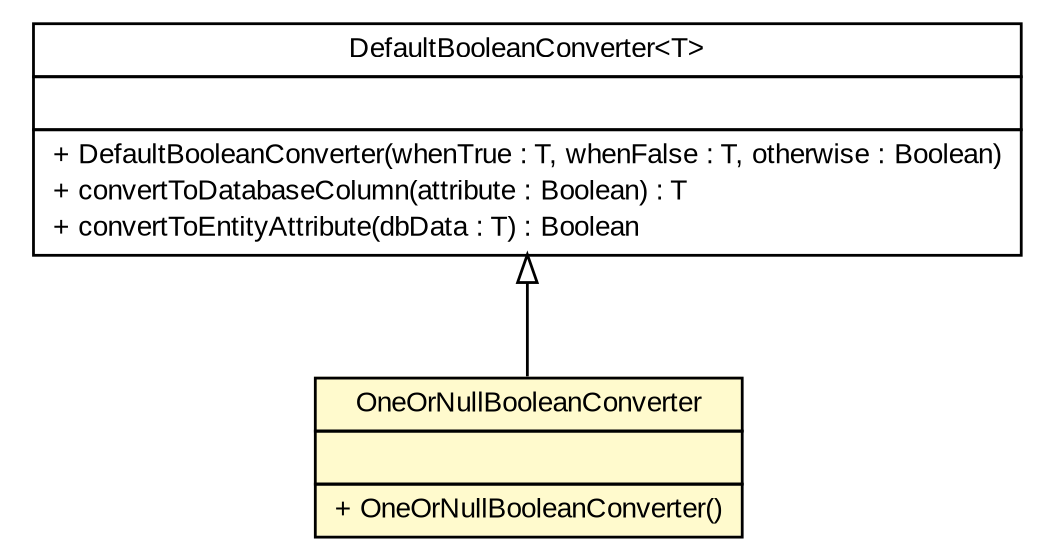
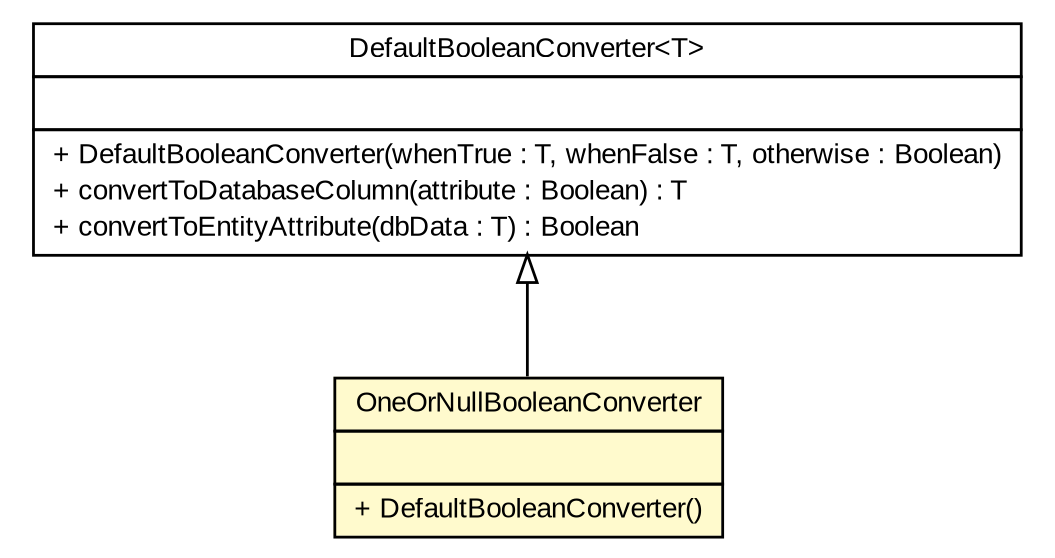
(529, 509) -> (529, 509)
